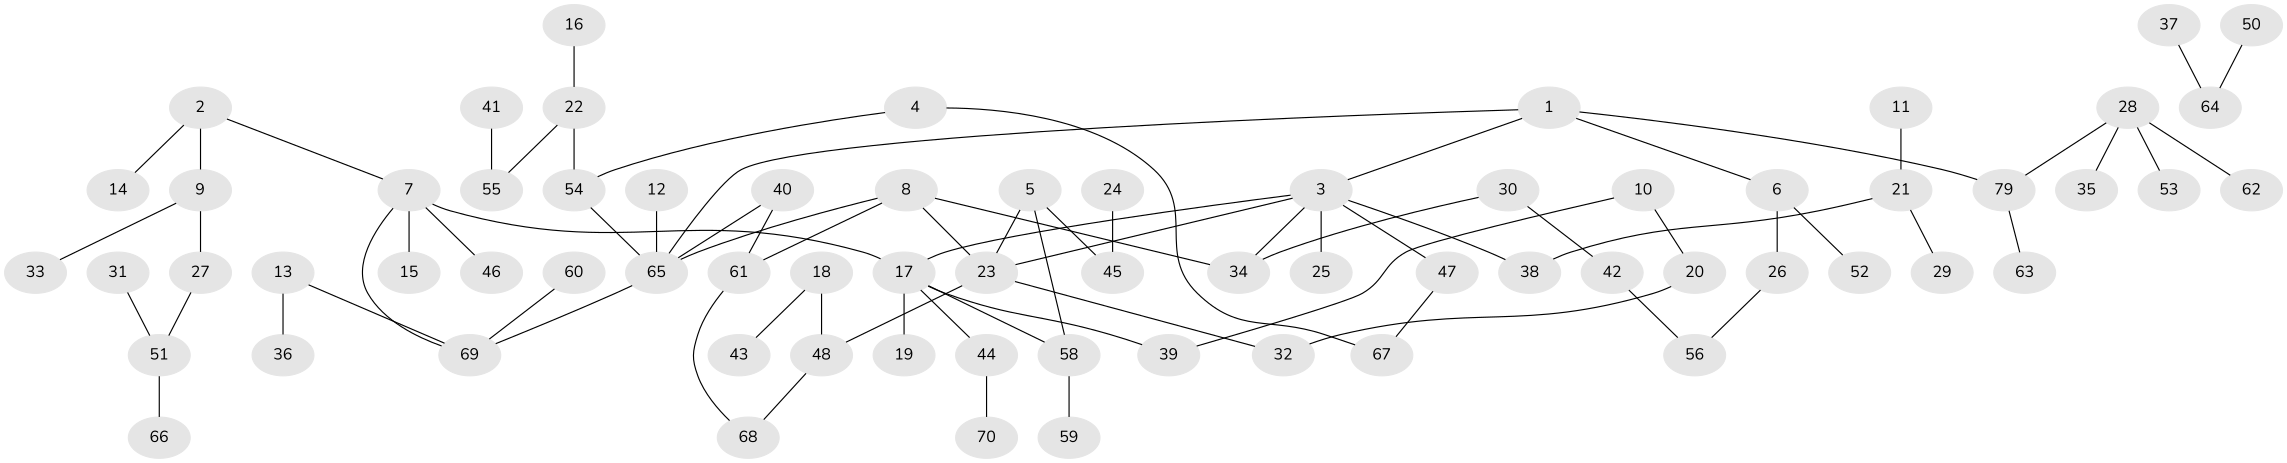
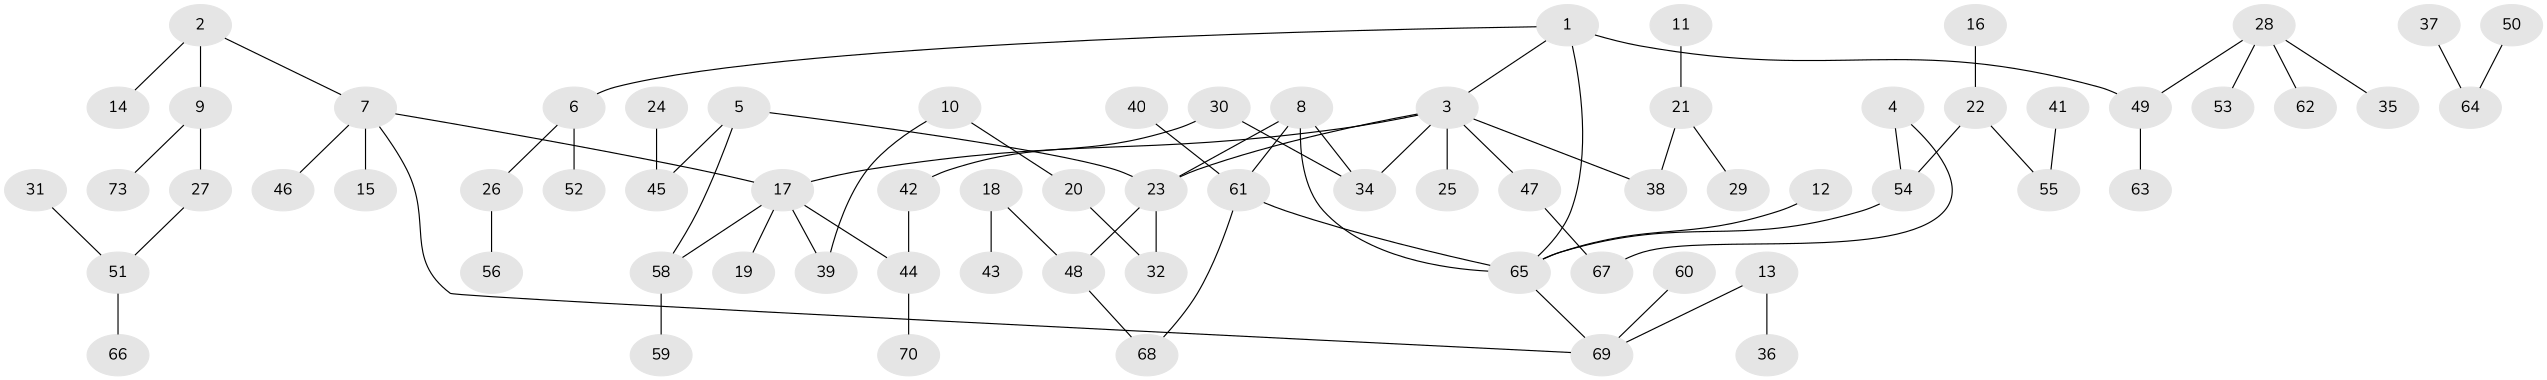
(2004, 190) -> (2140, 108)
(709, 238) -> (1376, 238)
(36, 273) -> (118, 190)
(1653, 314) -> (909, 232)
